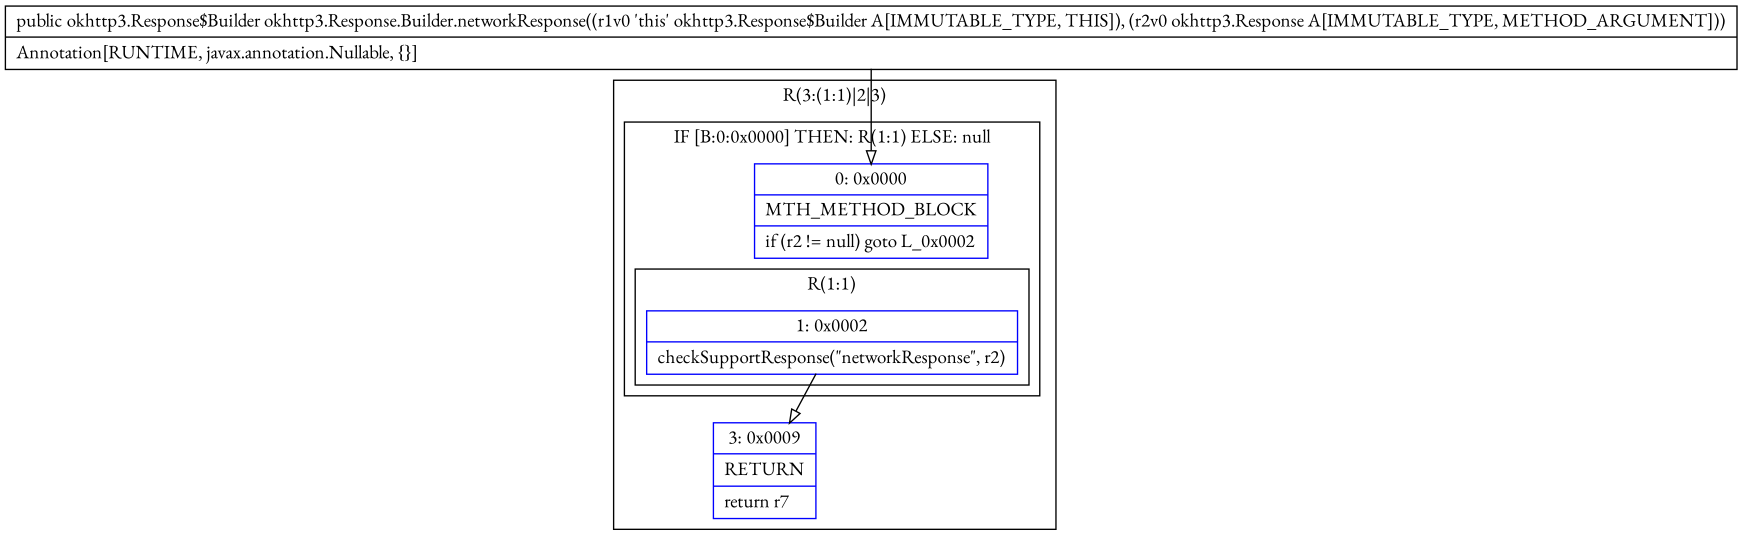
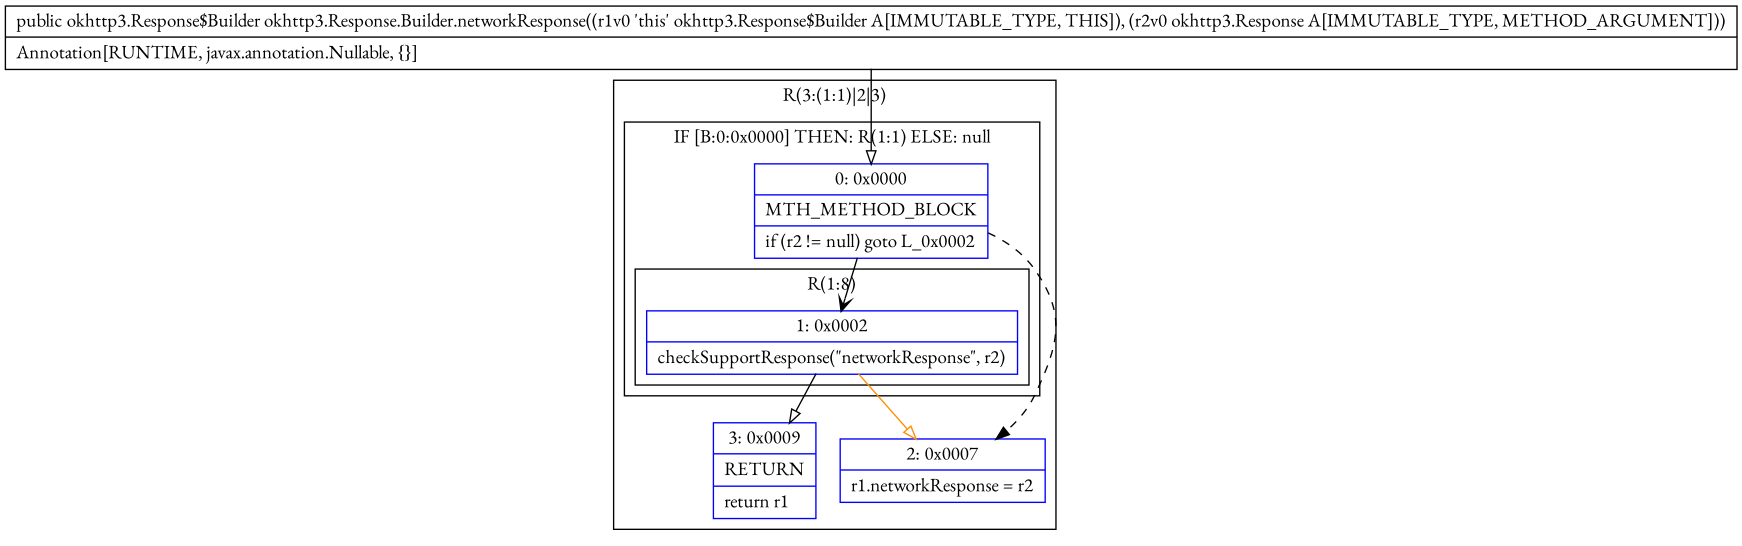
none -> (851, 278)
(832, 285) -> (832, 285)
none -> (943, 471)
(757, 502) -> (757, 502)
